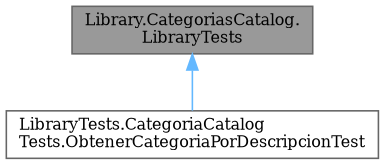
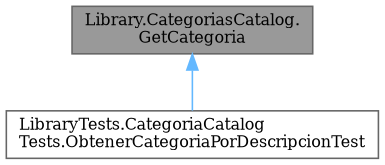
(192, 30) -> (192, 30)
